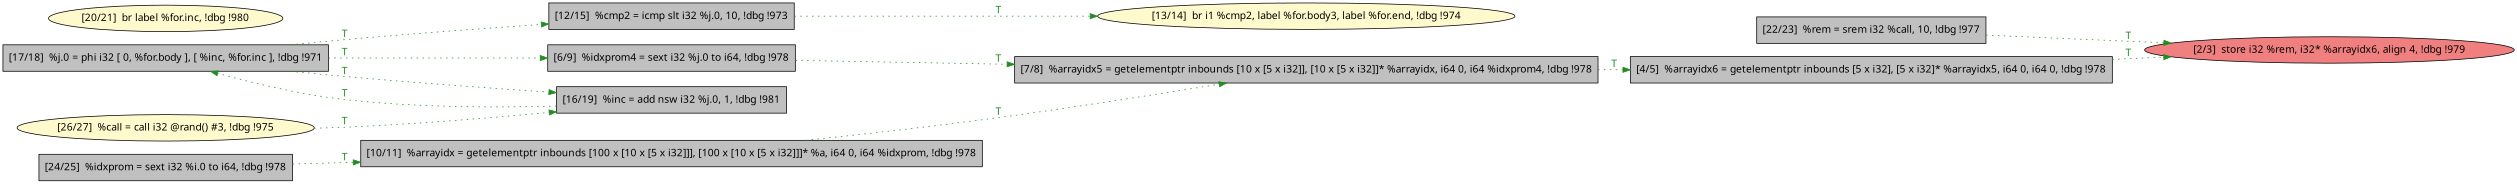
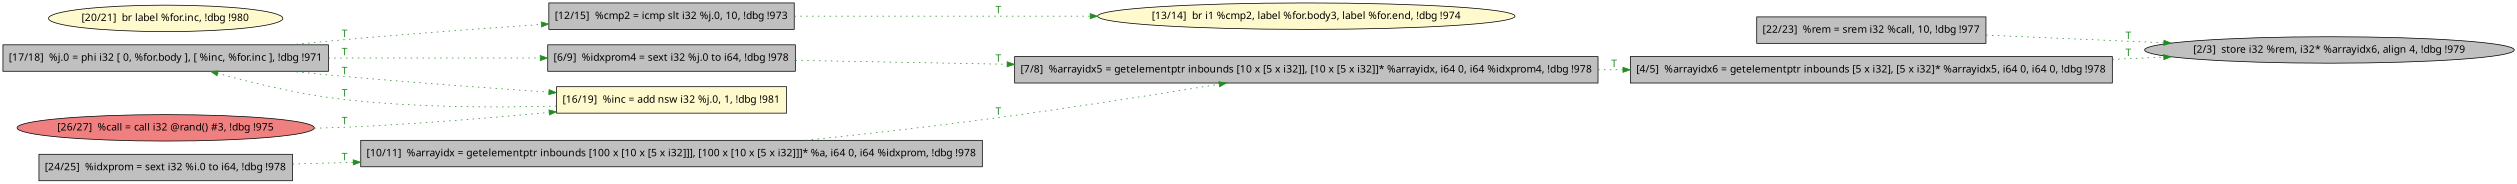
(2329, 50) -> (2329, 50)
(672, 100) -> (672, 100)
(166, 128) -> (166, 128)
